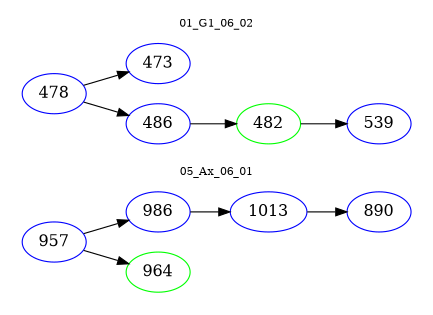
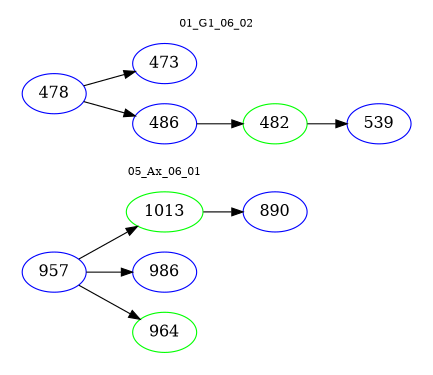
(205, 212) -> (103, 246)
(269, 212) -> (165, 212)
